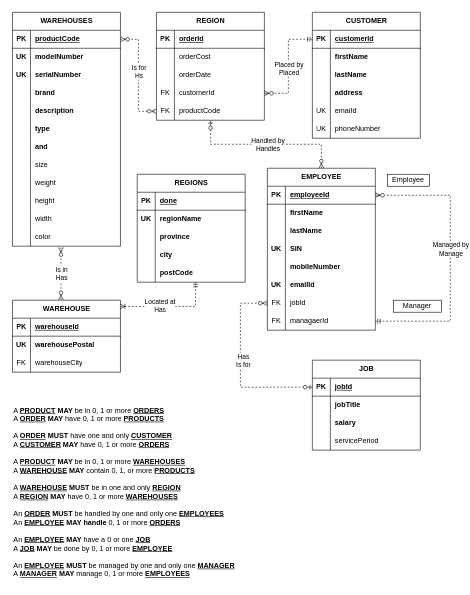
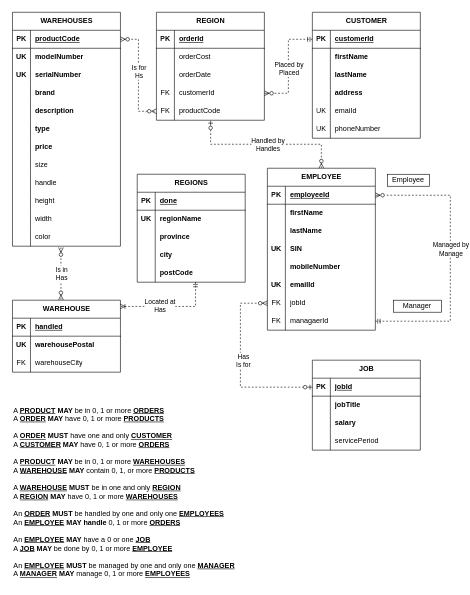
(41, 147) -> (44, 147)
(46, 183) -> (46, 183)
(57, 327) -> (48, 327)
